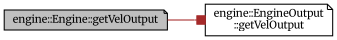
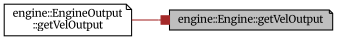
(181, 20) -> (145, 20)
